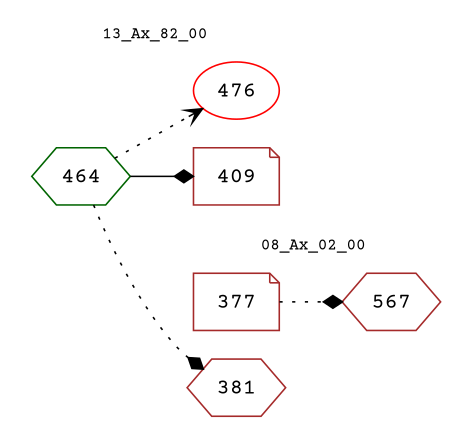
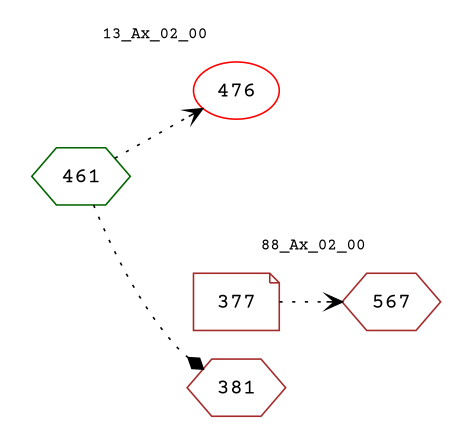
(156, 34) -> (156, 34)
(81, 176) -> (81, 176)
(236, 176) -> none
(314, 245) -> (314, 245)
(303, 302) -> (303, 302)
